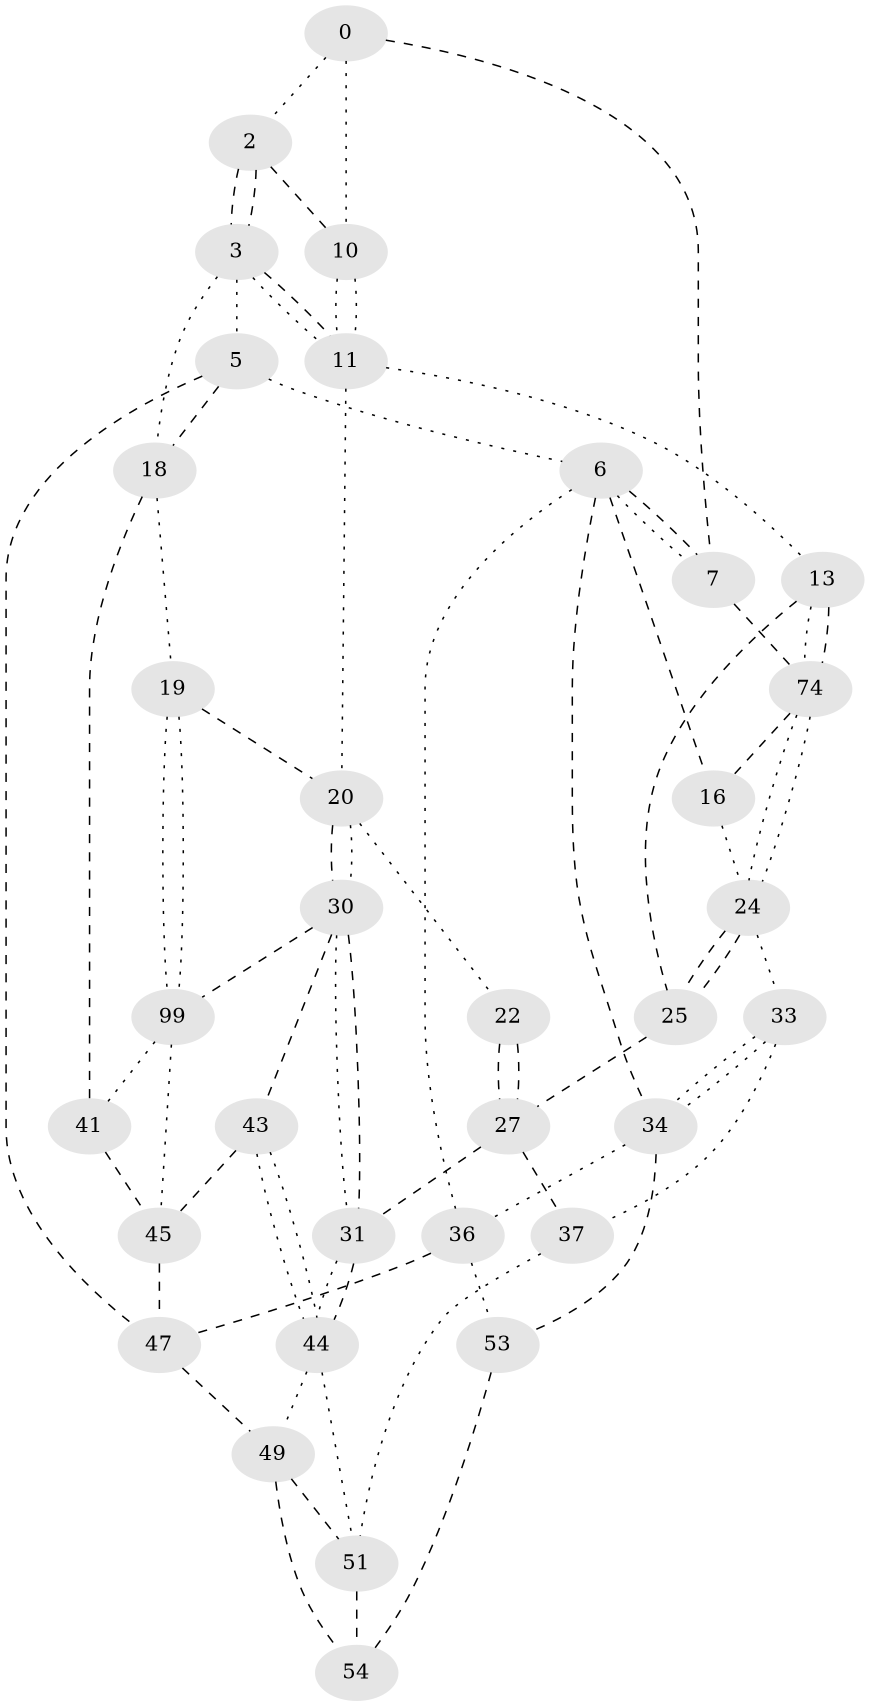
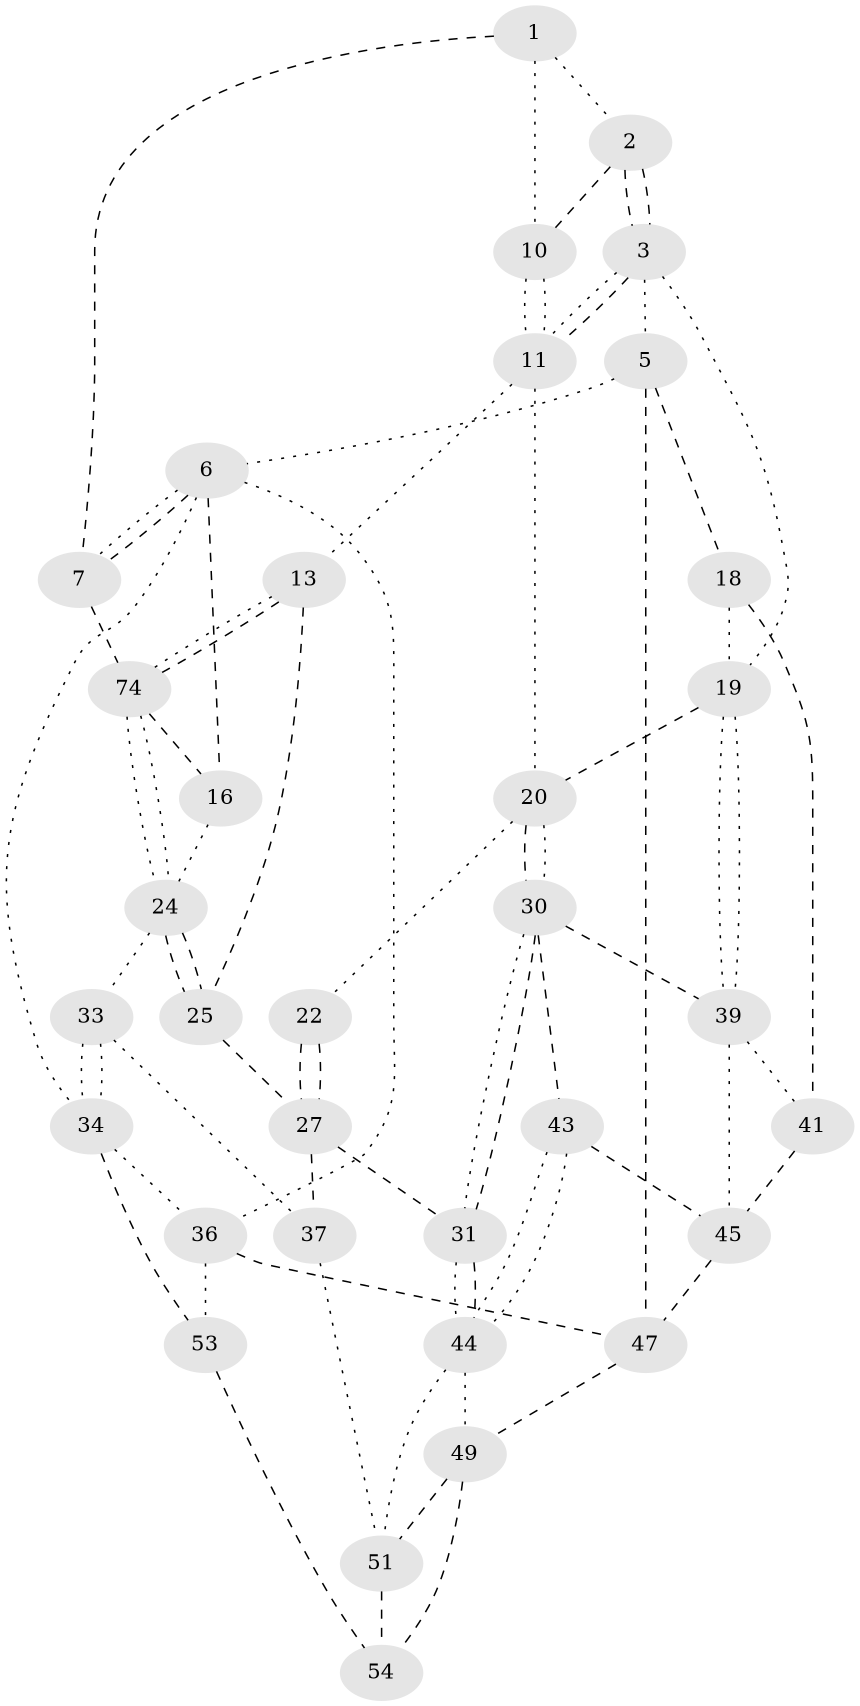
(346, 33) -> (535, 33)
(175, 355) -> (763, 464)
(572, 803) -> (24, 780)
(173, 1017) -> (729, 1017)
